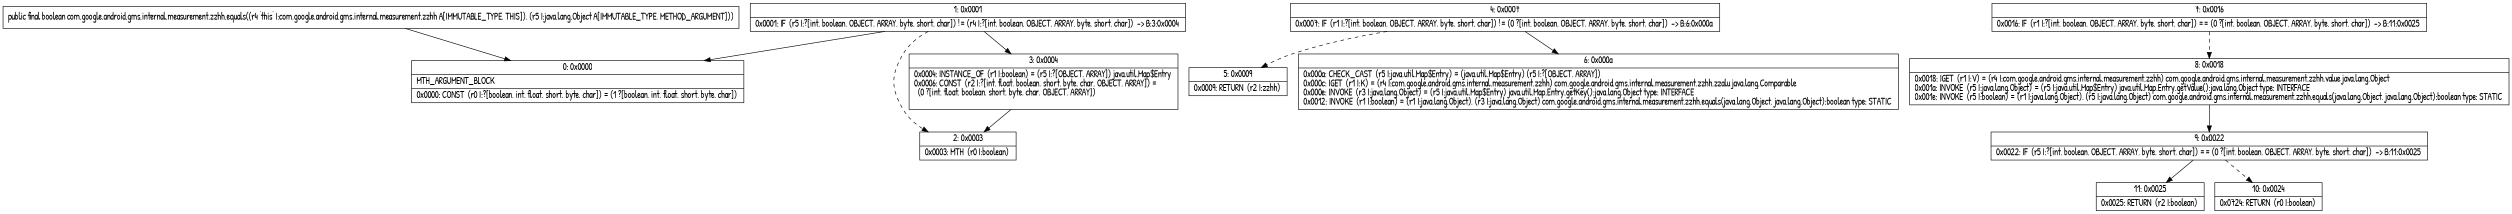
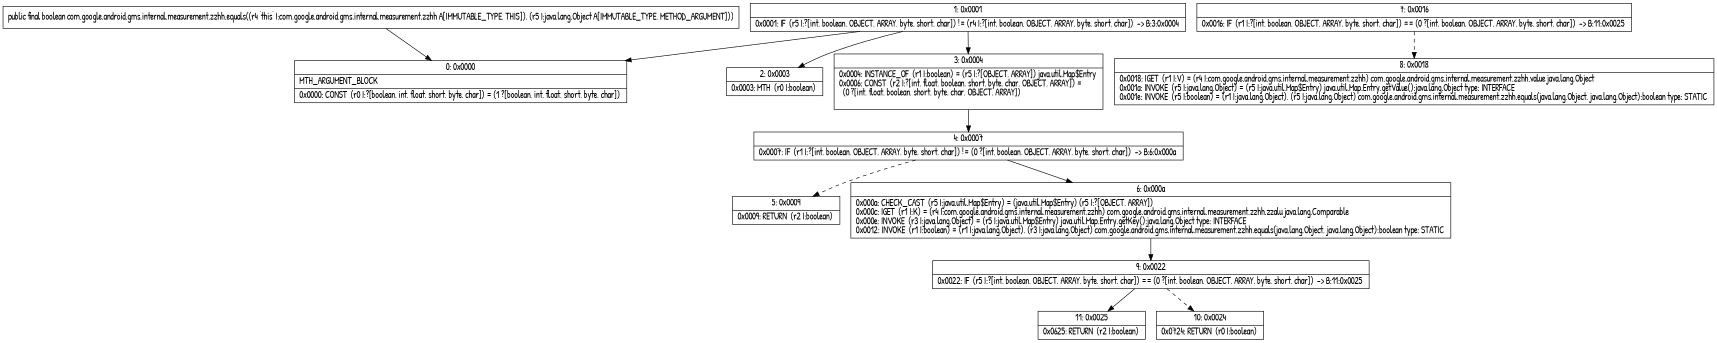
(894, 79) -> (852, 45)
(1238, 88) -> (786, 217)
(2209, 115) -> (1151, 246)
(1000, 119) -> (969, 118)
(2150, 203) -> (1092, 332)
